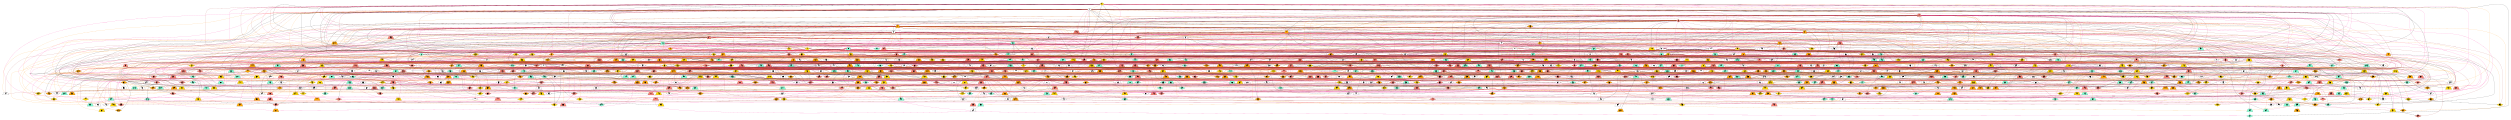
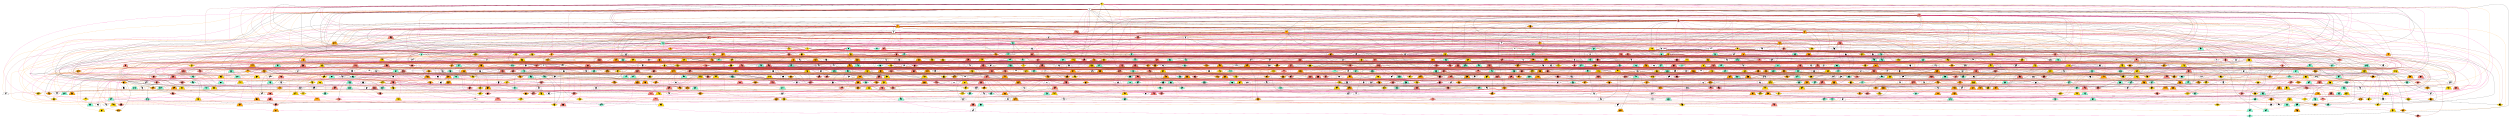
(1073, 71) -> (1073, 71)
